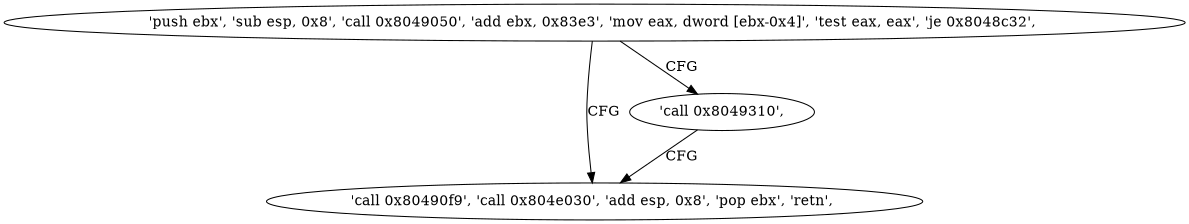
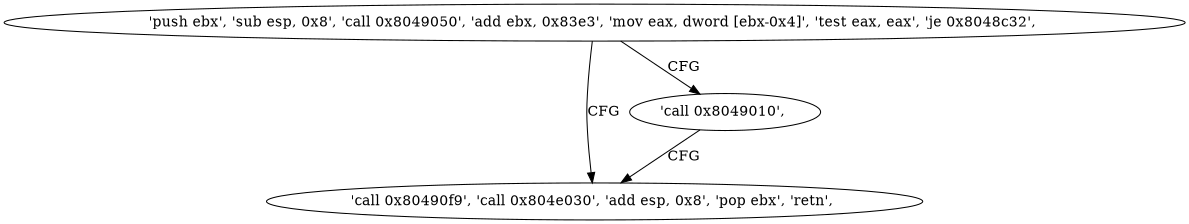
(722, 112) -> (725, 112)
